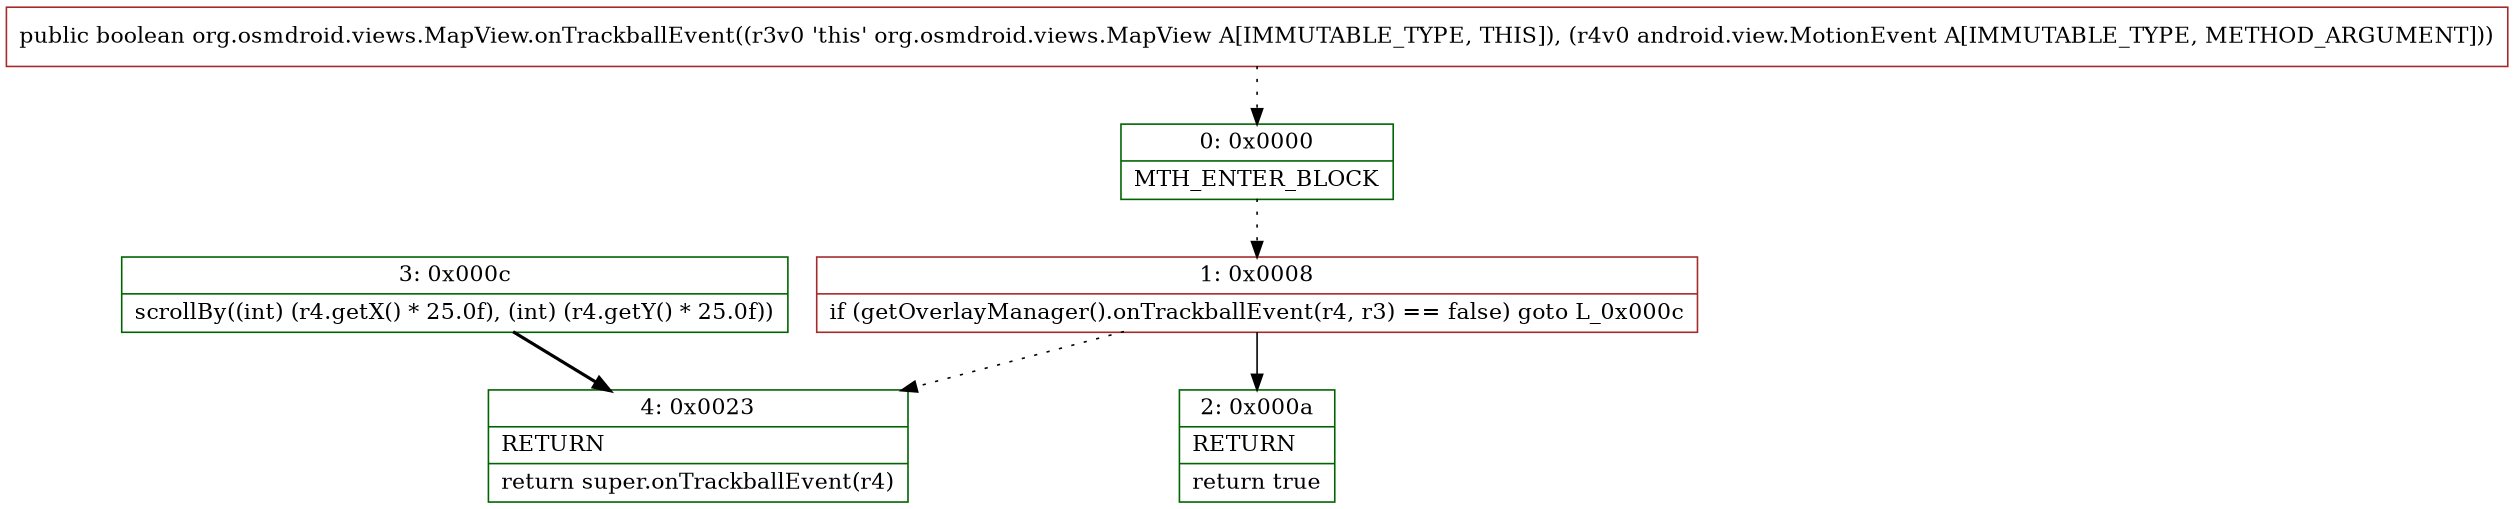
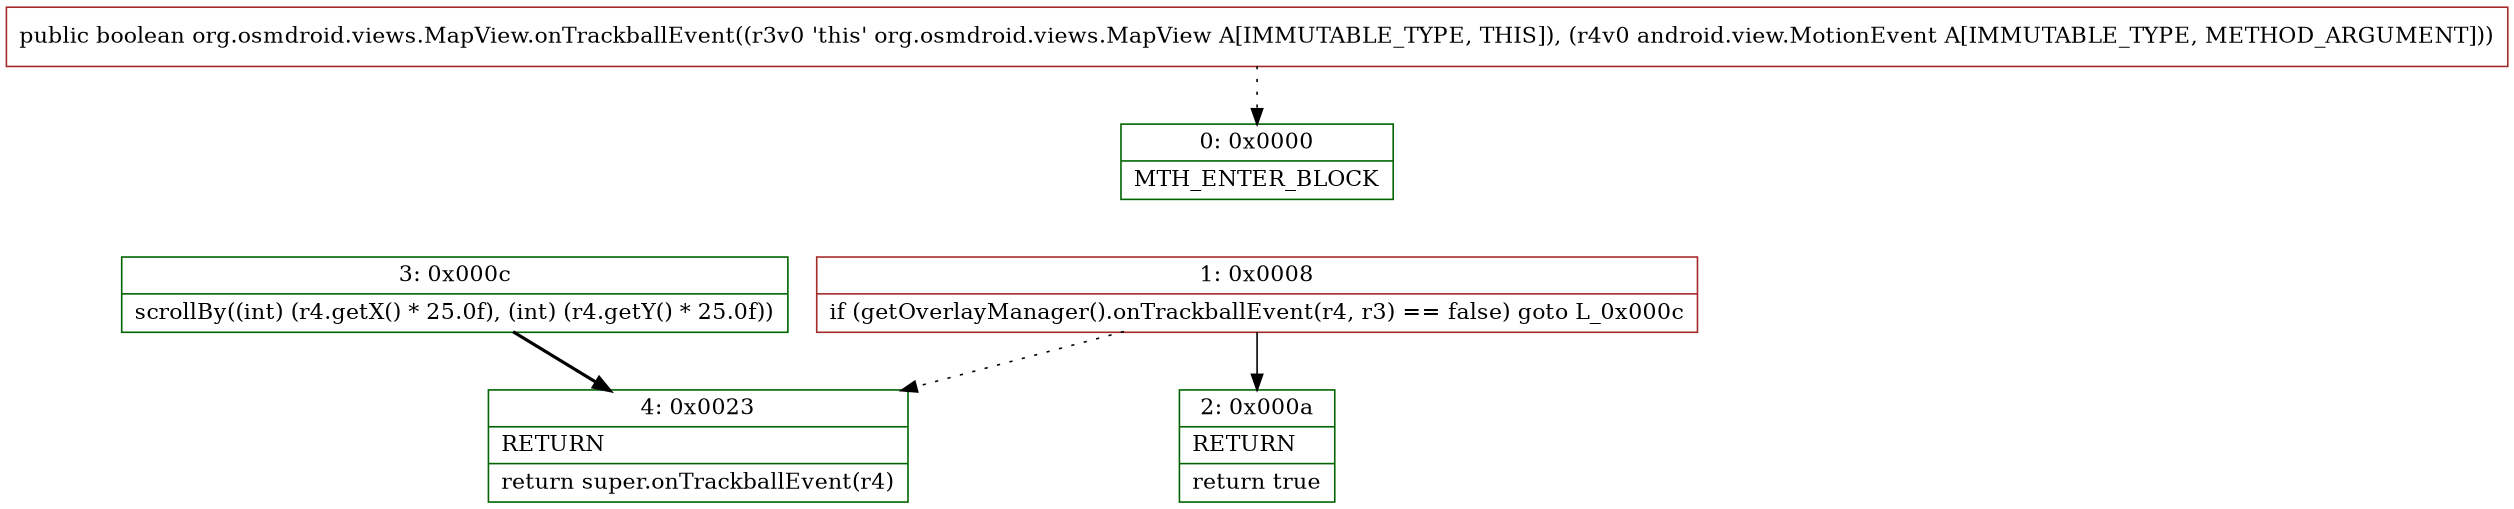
(1257, 220) -> none
